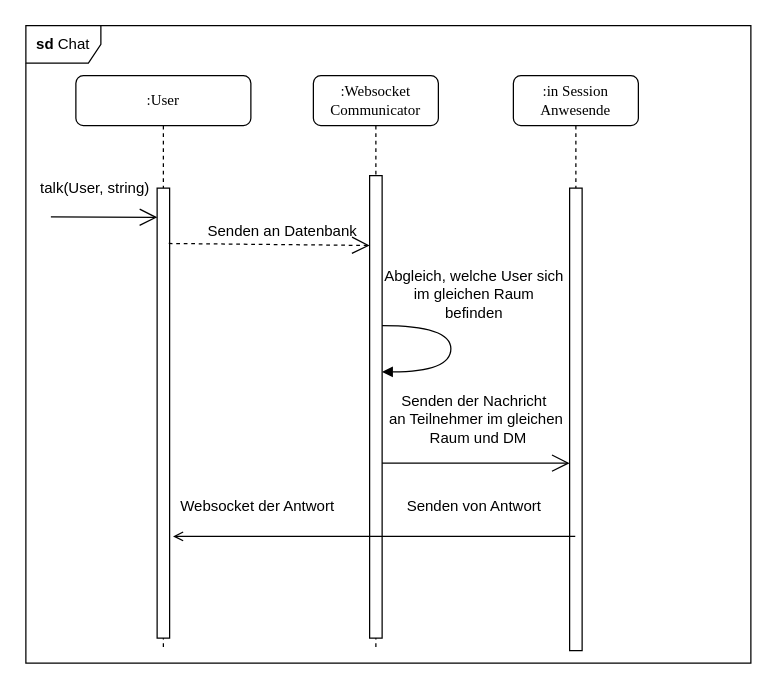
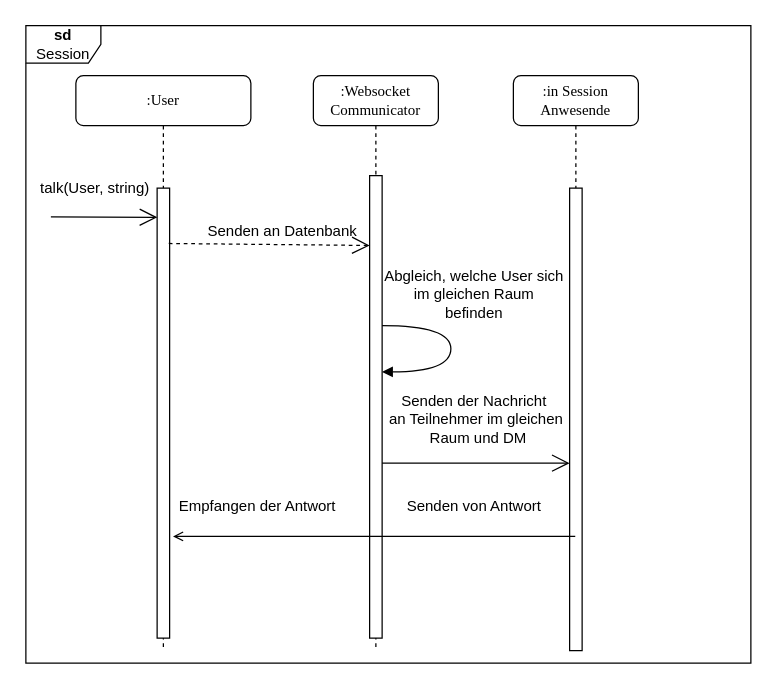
(63, 44) -> (63, 44)
(258, 507) -> (258, 507)
